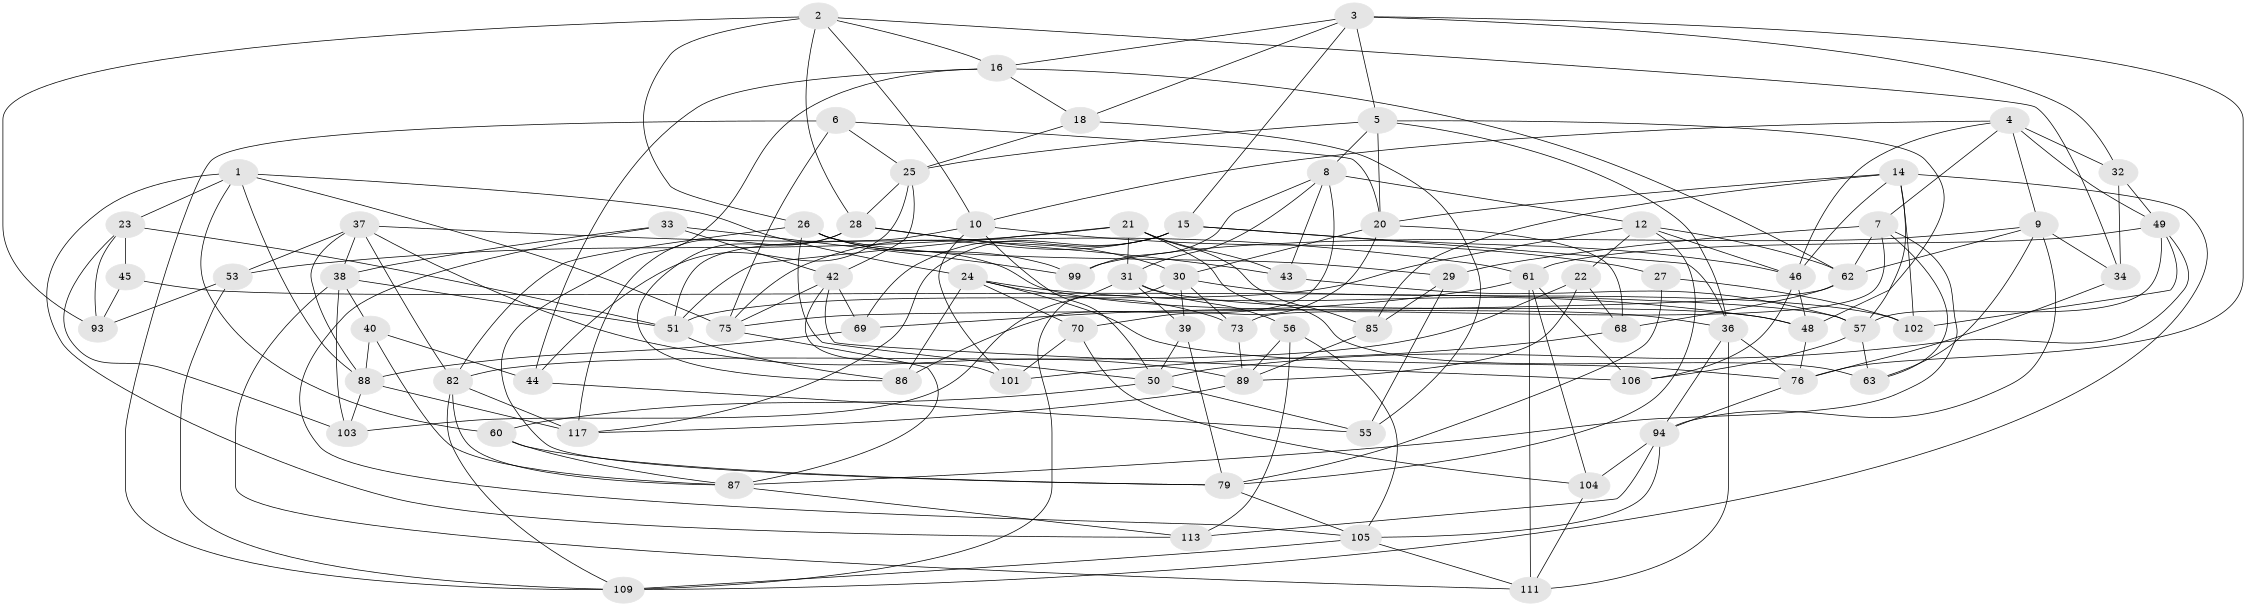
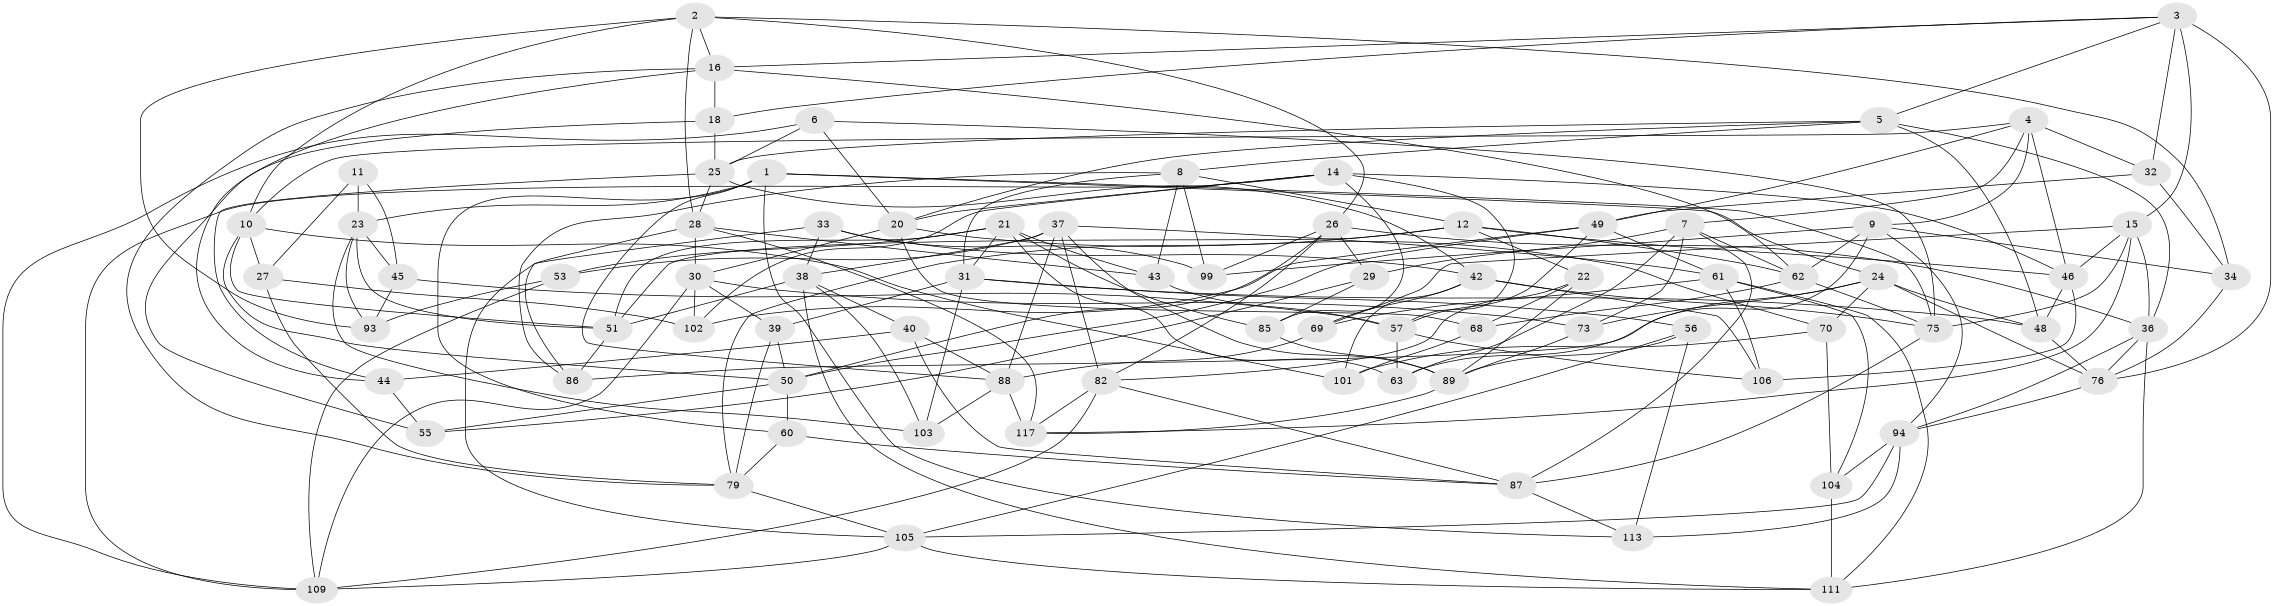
none -> (358, 173)
